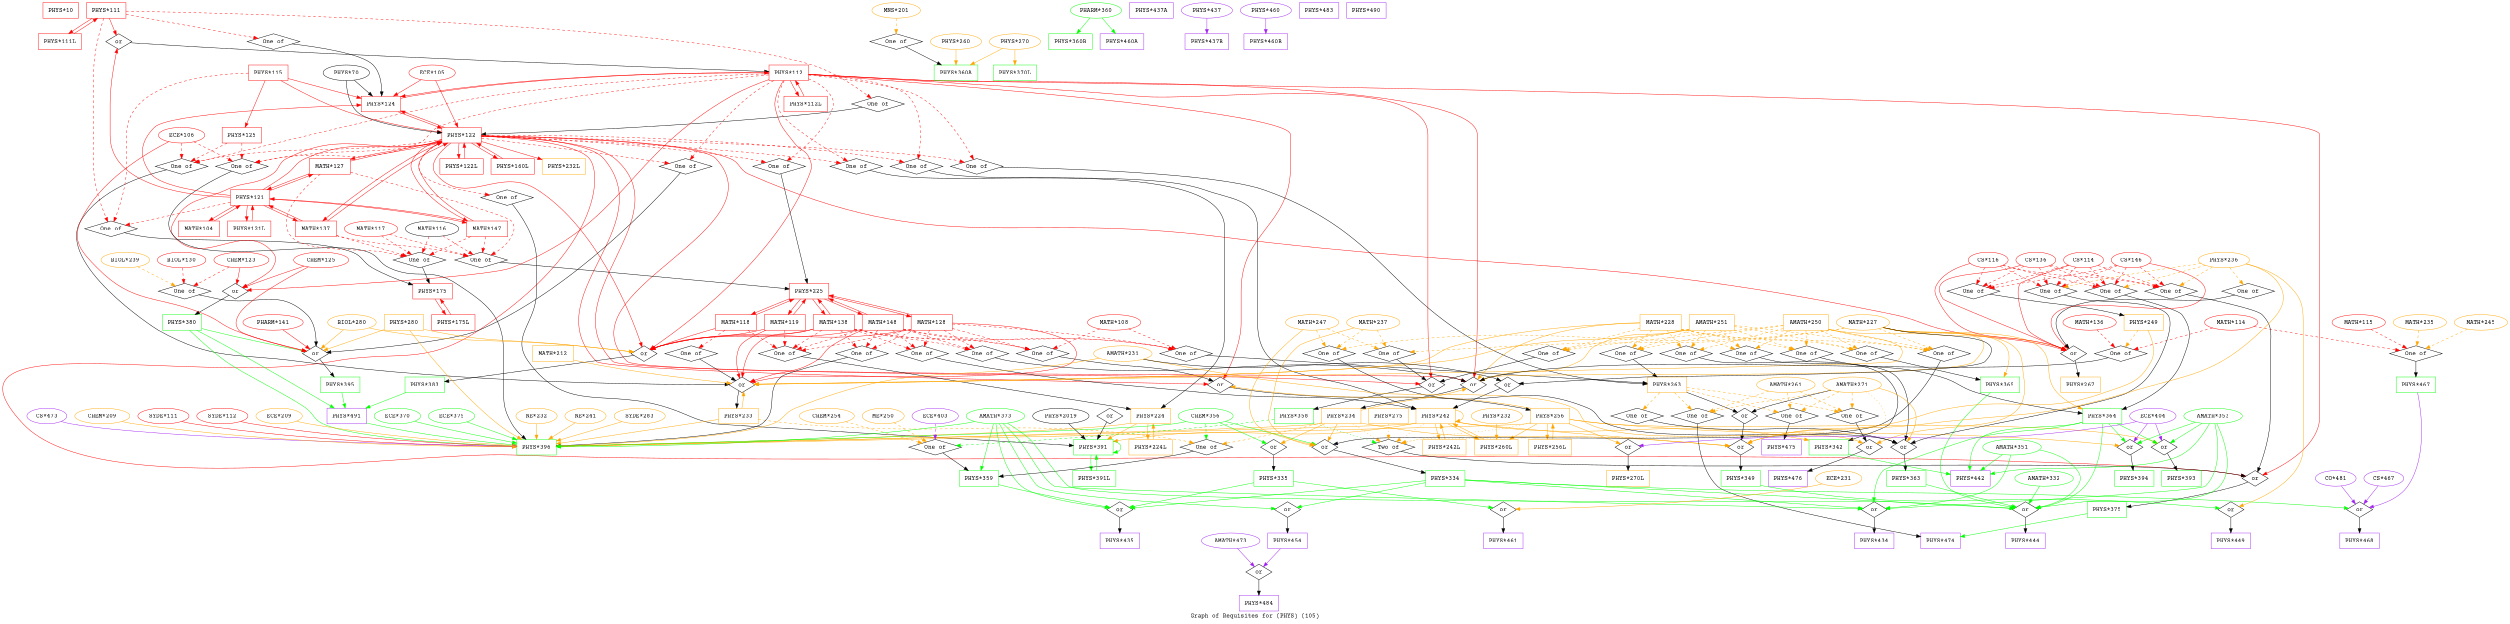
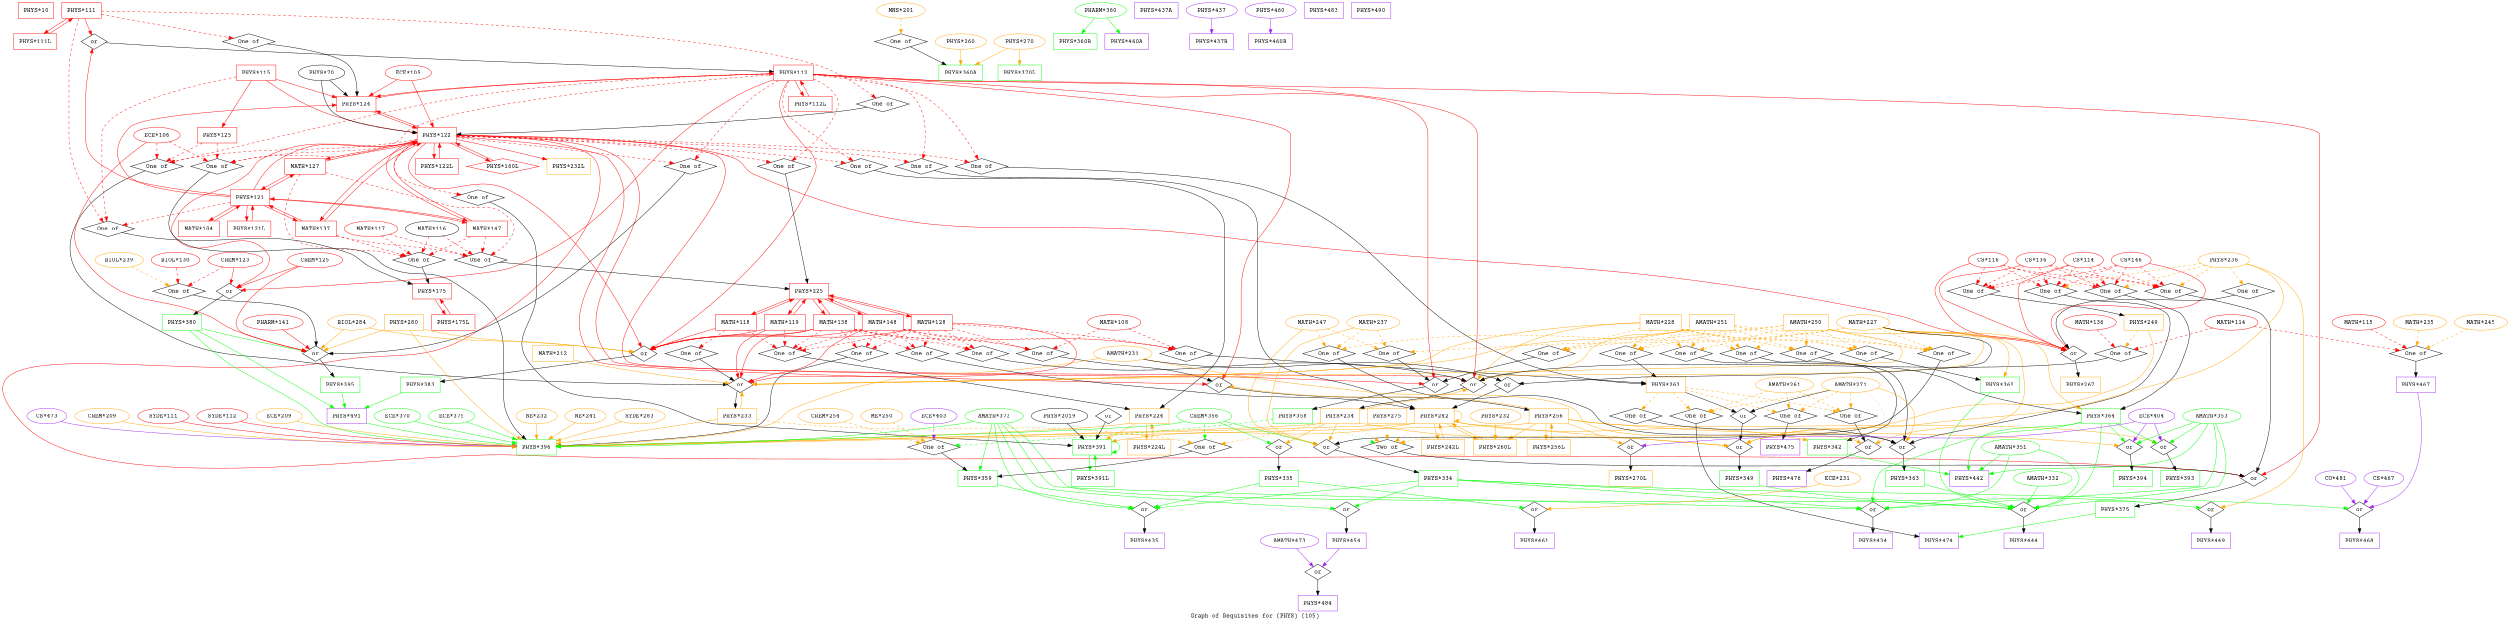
(513, 166) -> (503, 166)
(352, 322) -> (352, 322)
(2416, 385) -> (2416, 385)
